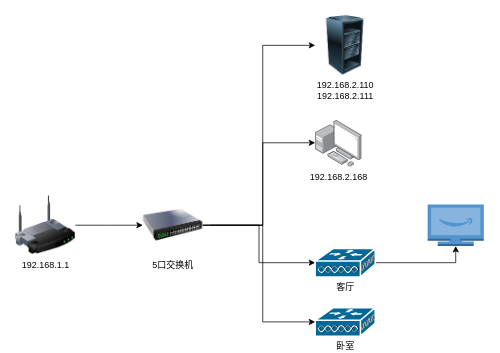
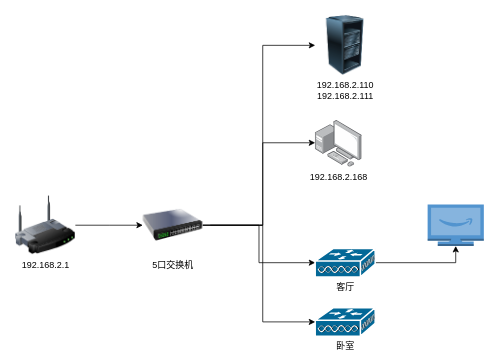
(46, 266) -> (46, 266)
